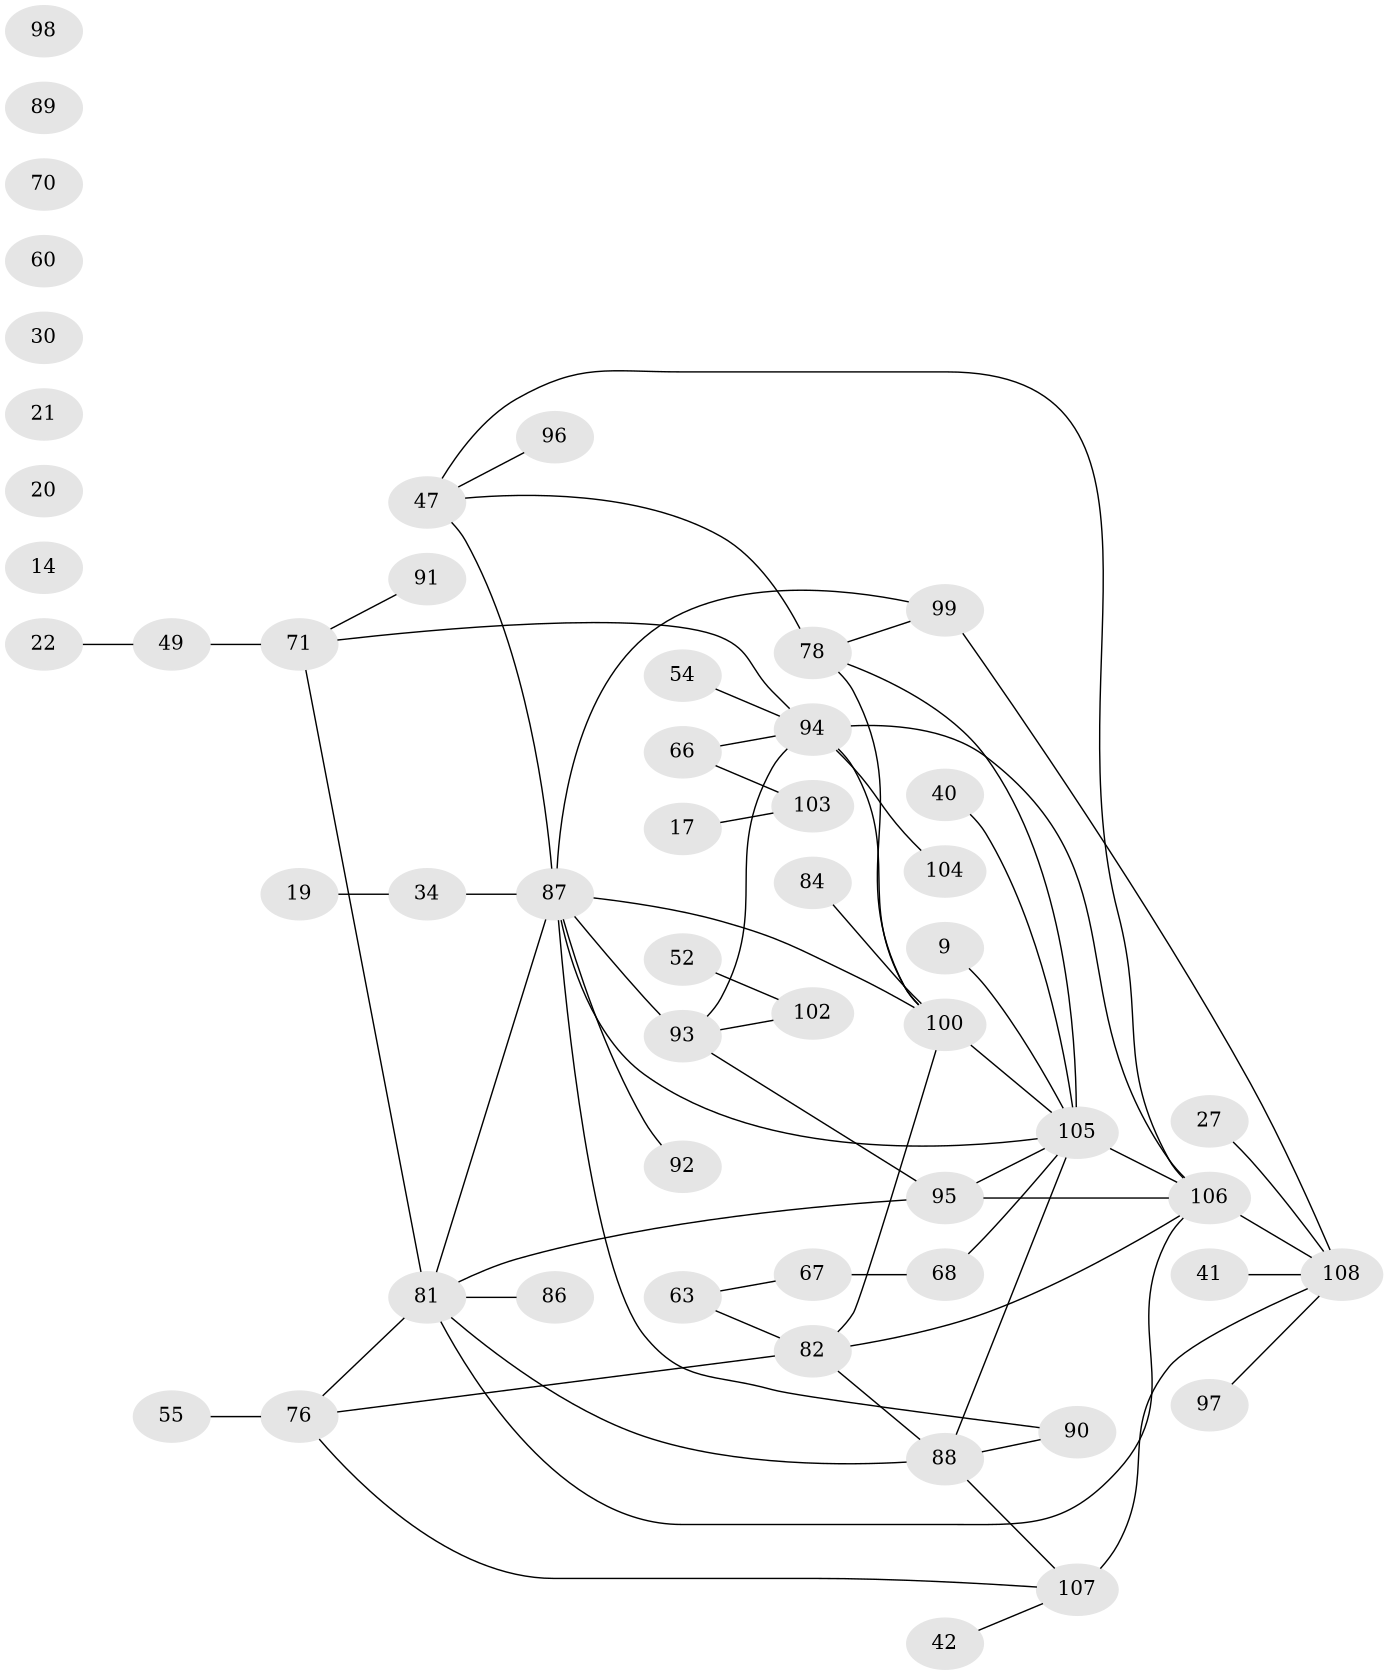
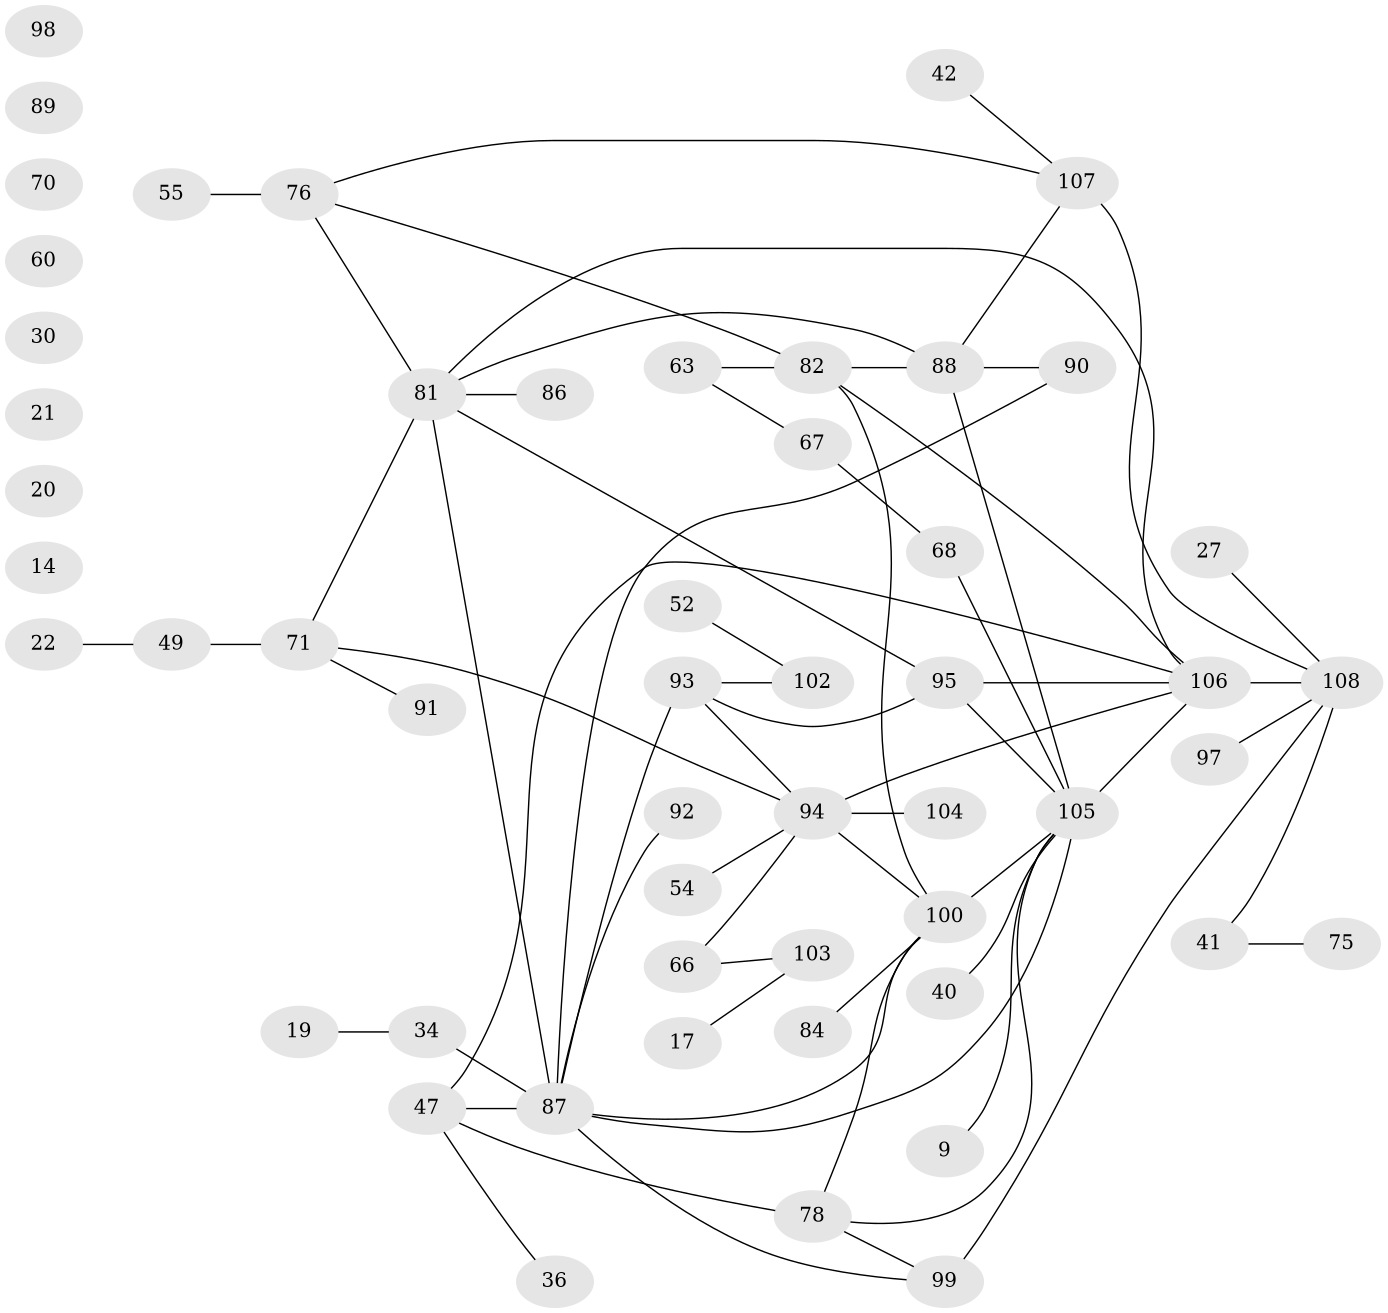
(555, 437) -> (555, 1282)
none -> (1342, 944)
